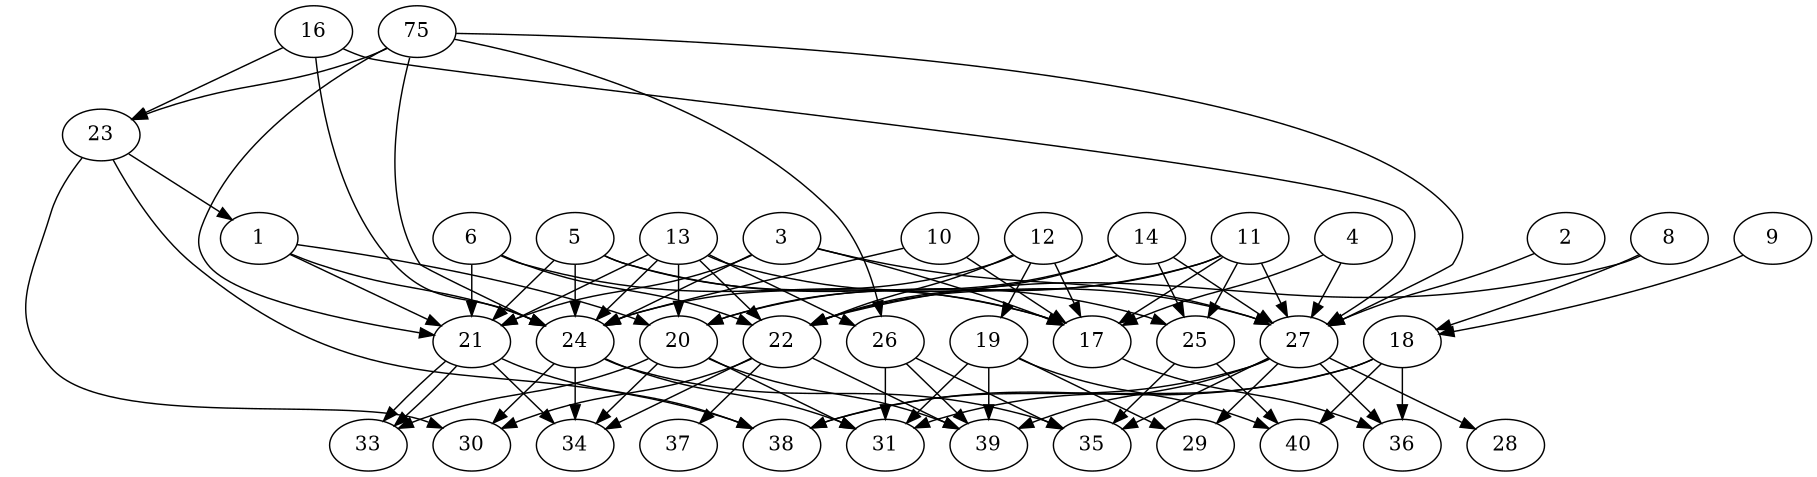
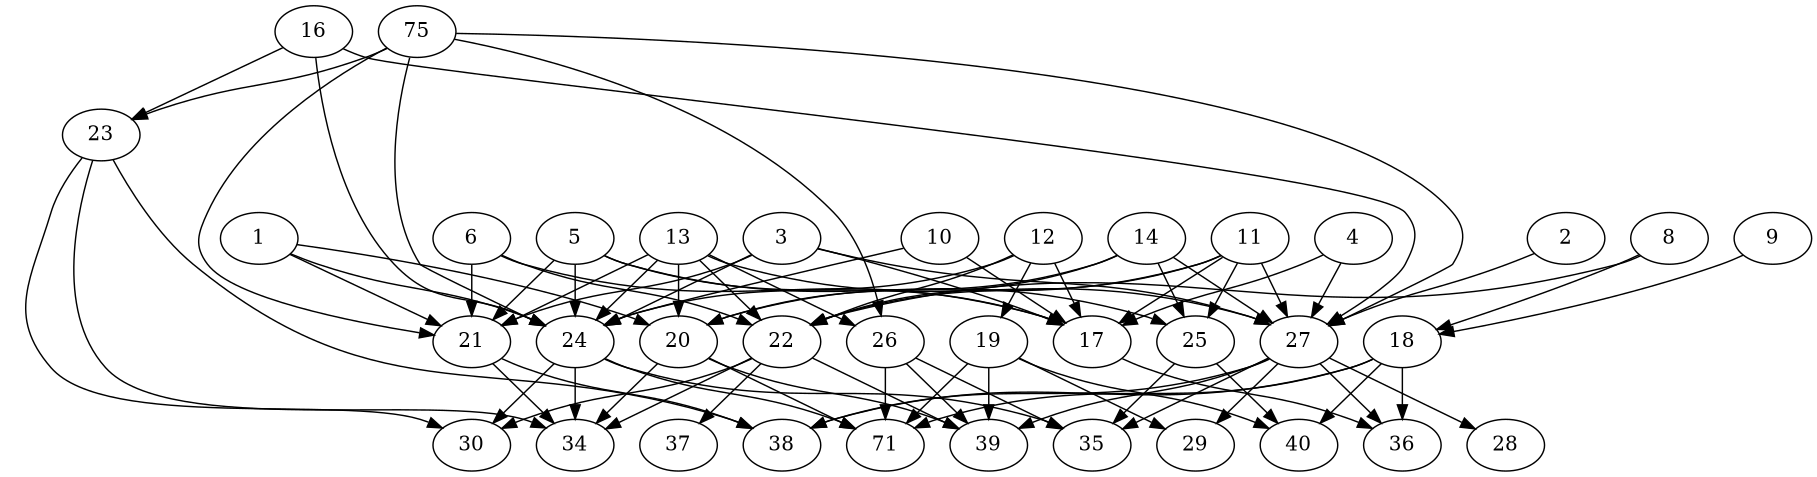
(174, 183) -> (159, 395)
(368, 445) -> none
(885, 445) -> (885, 445)
